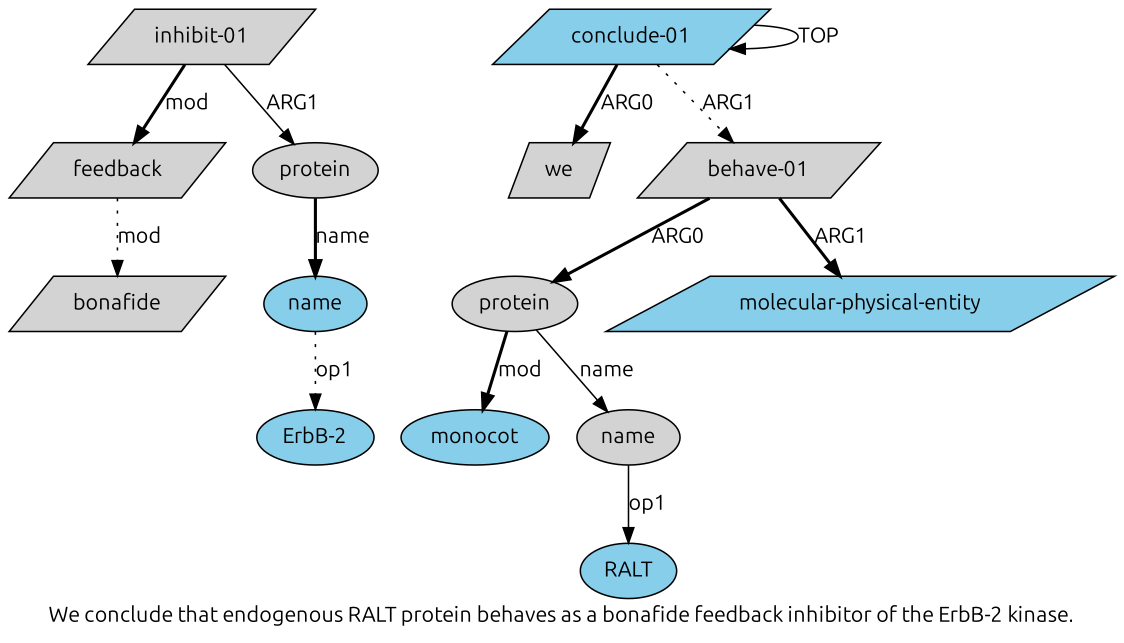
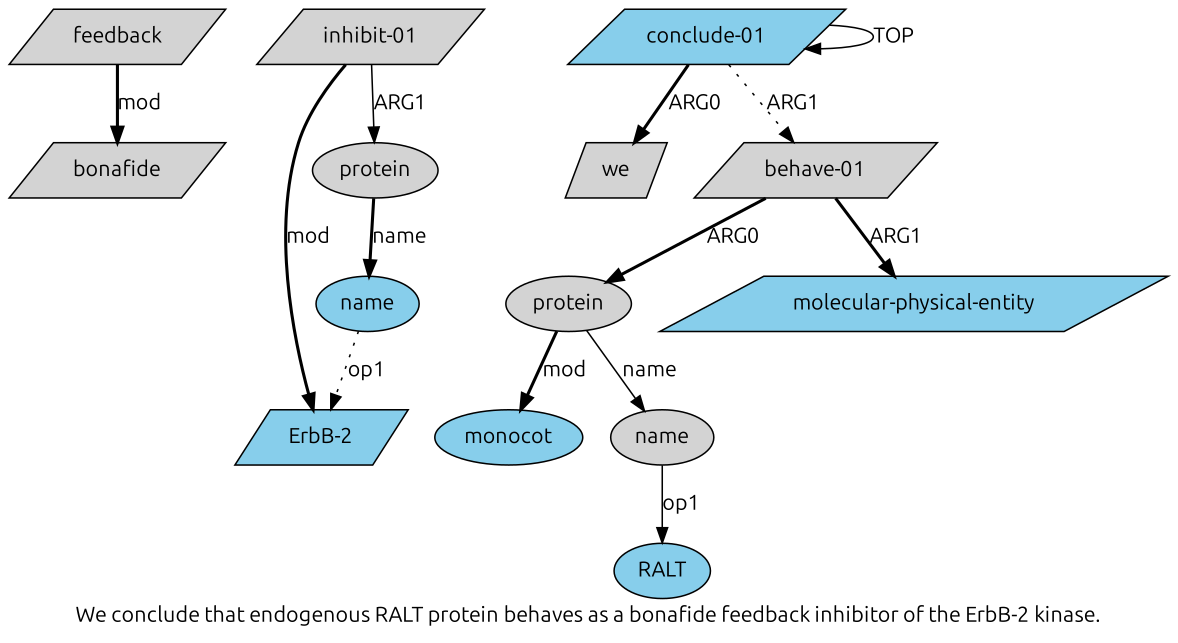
(164, 97) -> (286, 223)
(117, 229) -> (117, 96)
(315, 437) -> (322, 437)
